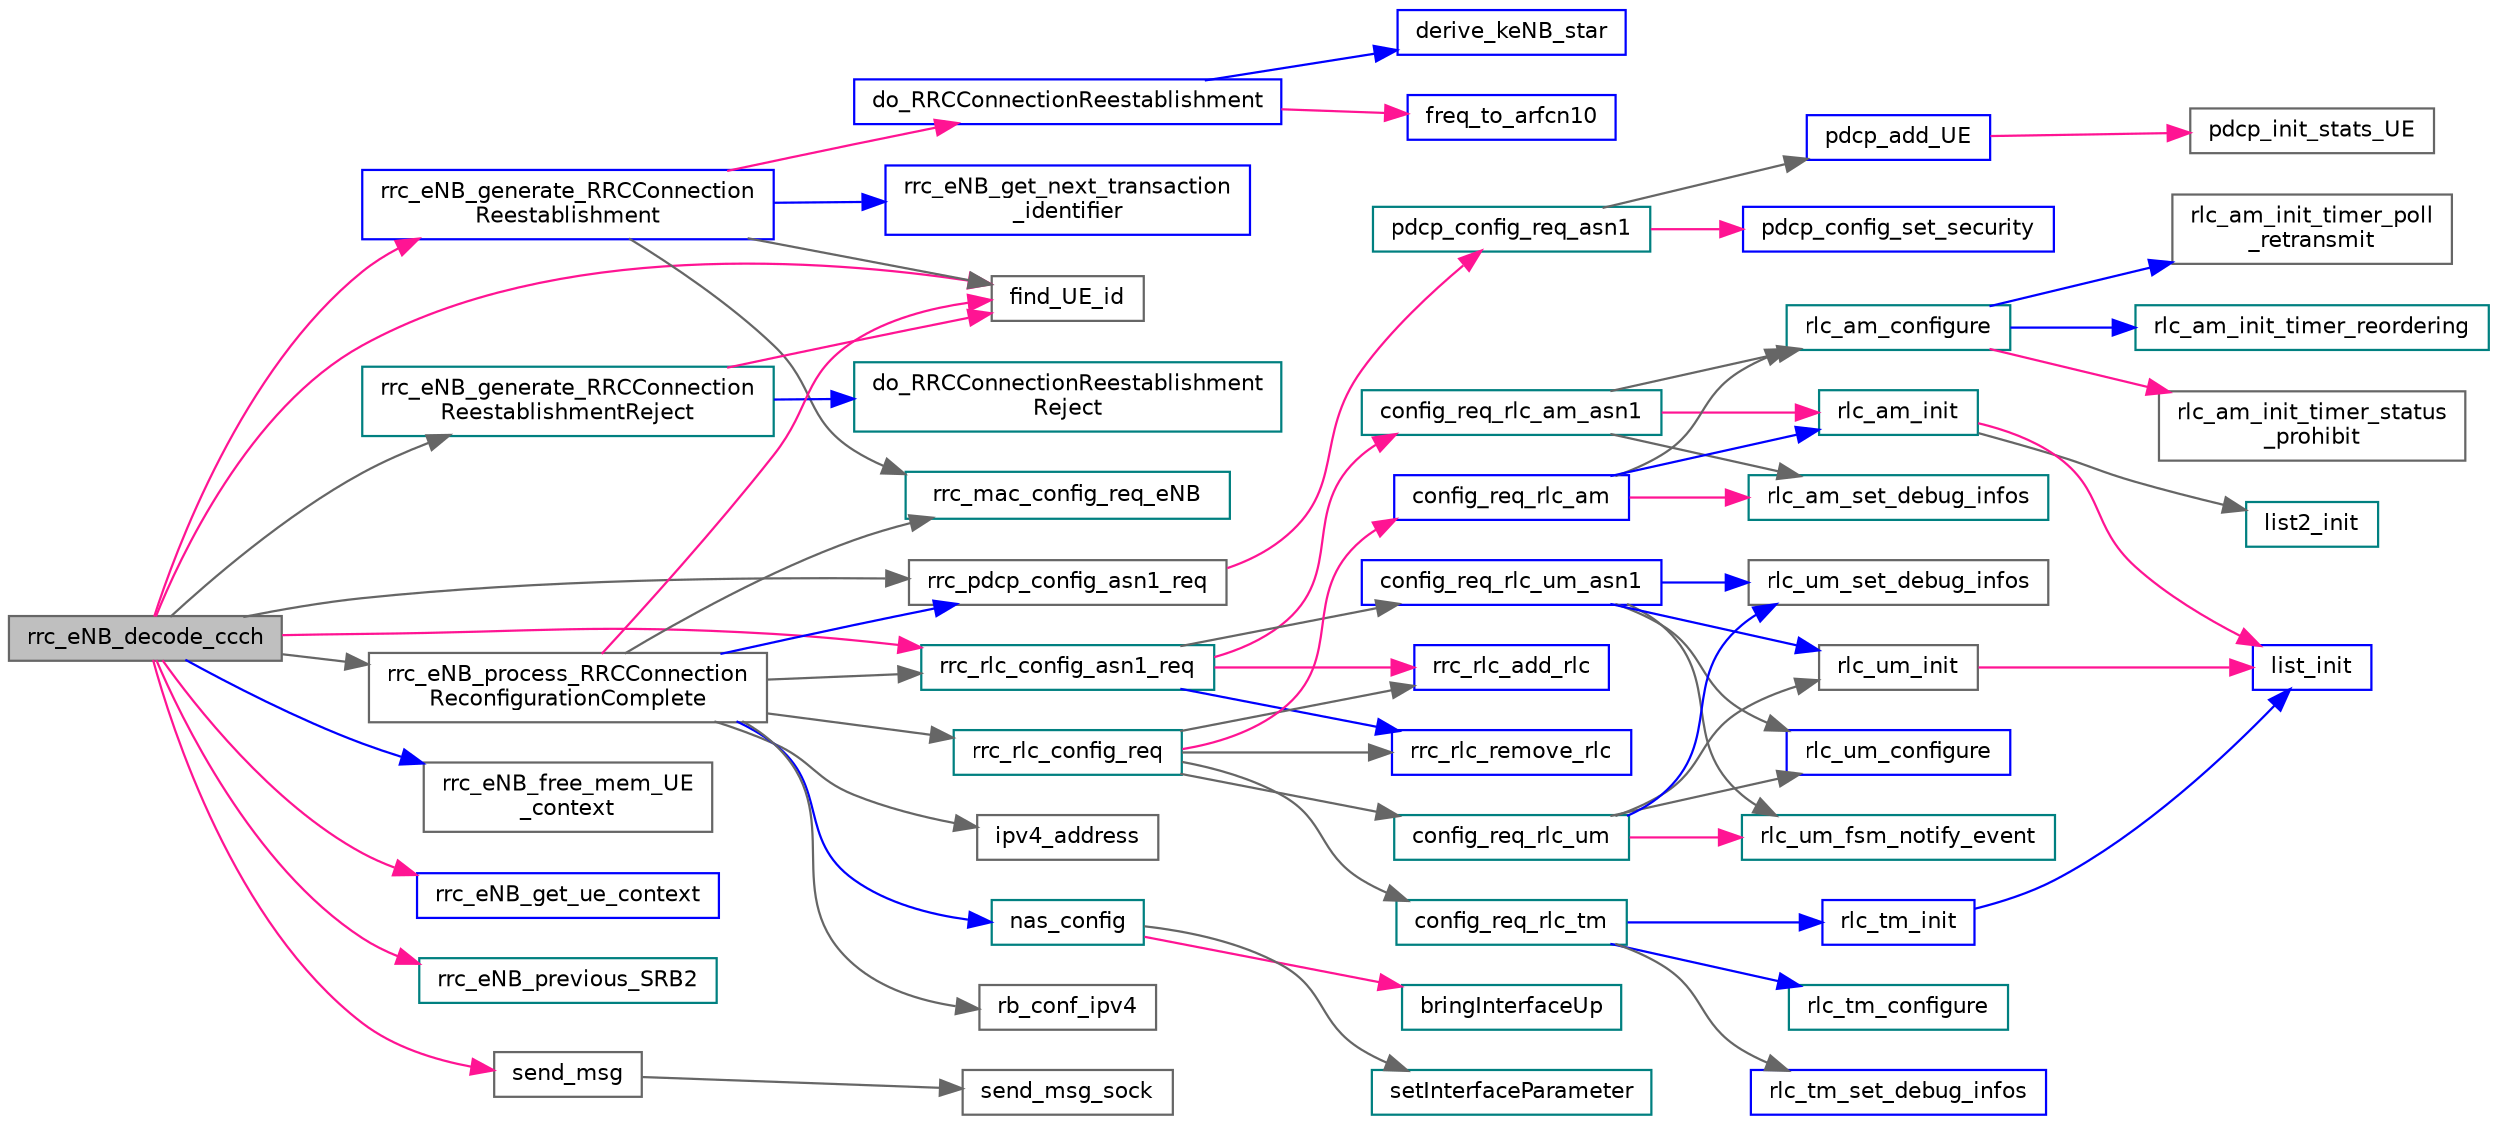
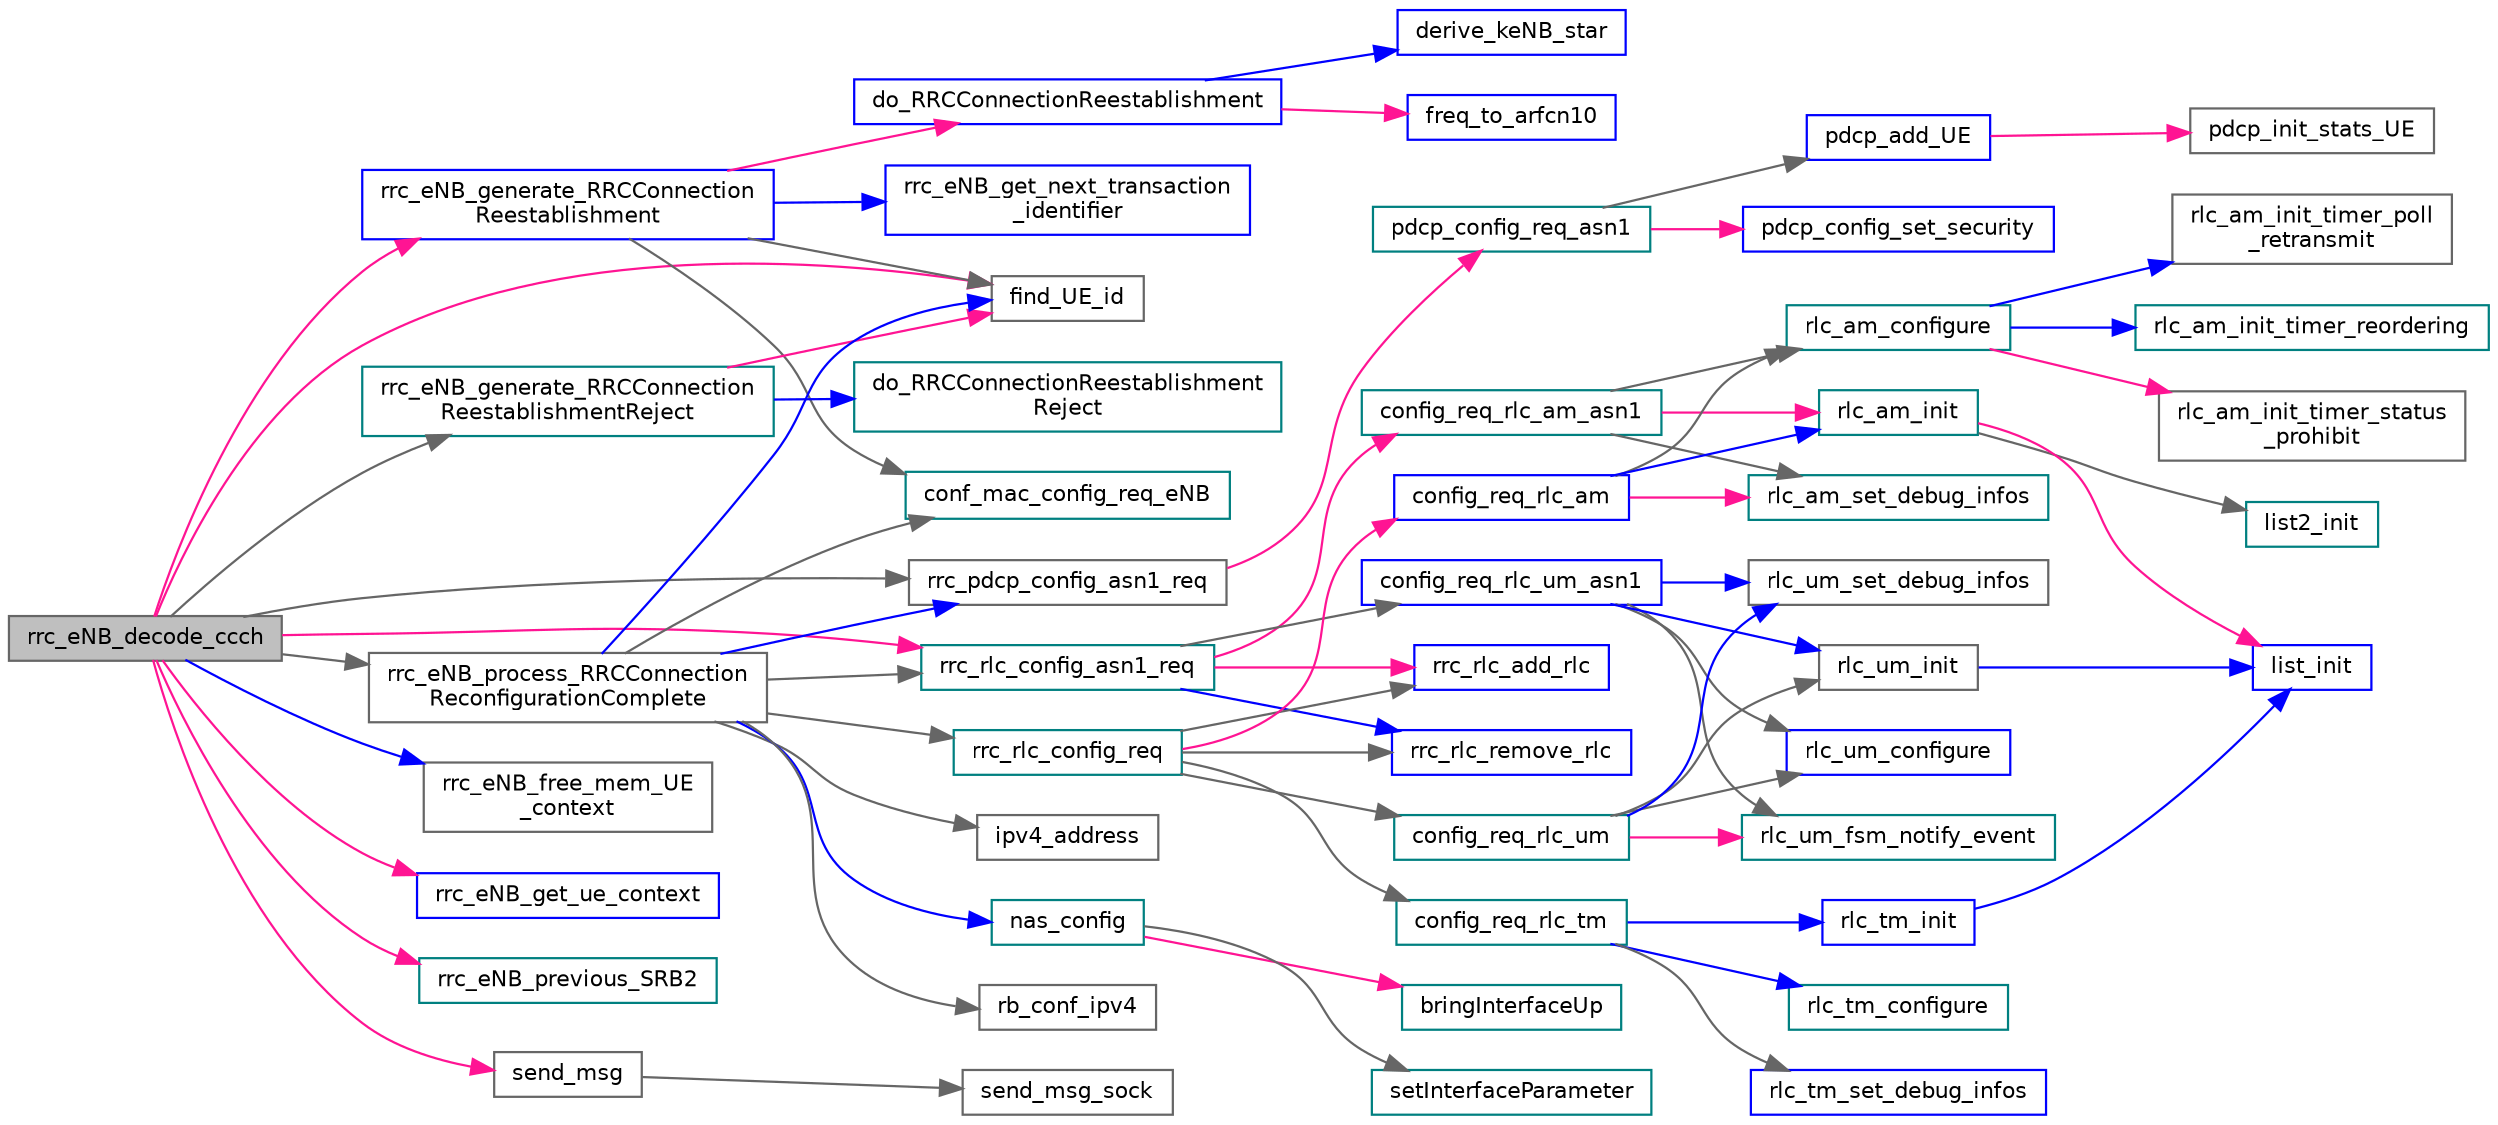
(774, 455) -> (774, 455)
(1068, 495) -> (1068, 495)
(2104, 667) -> (2104, 667)
